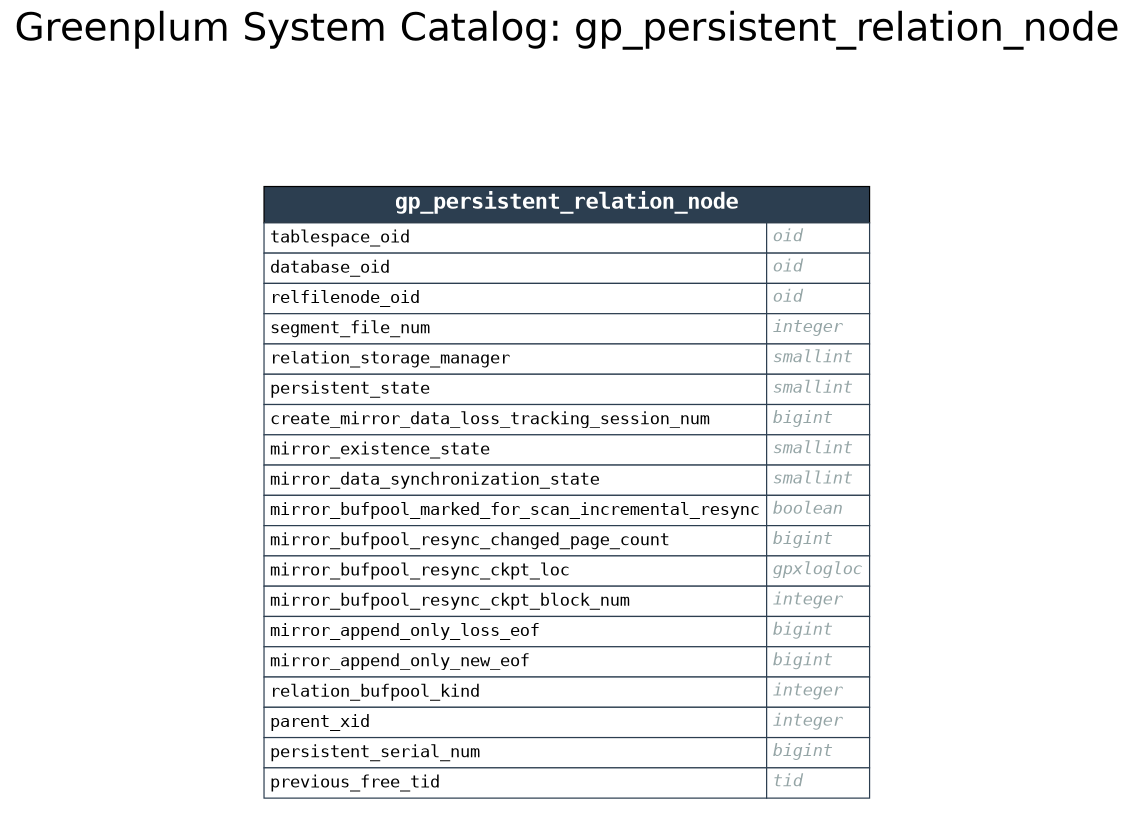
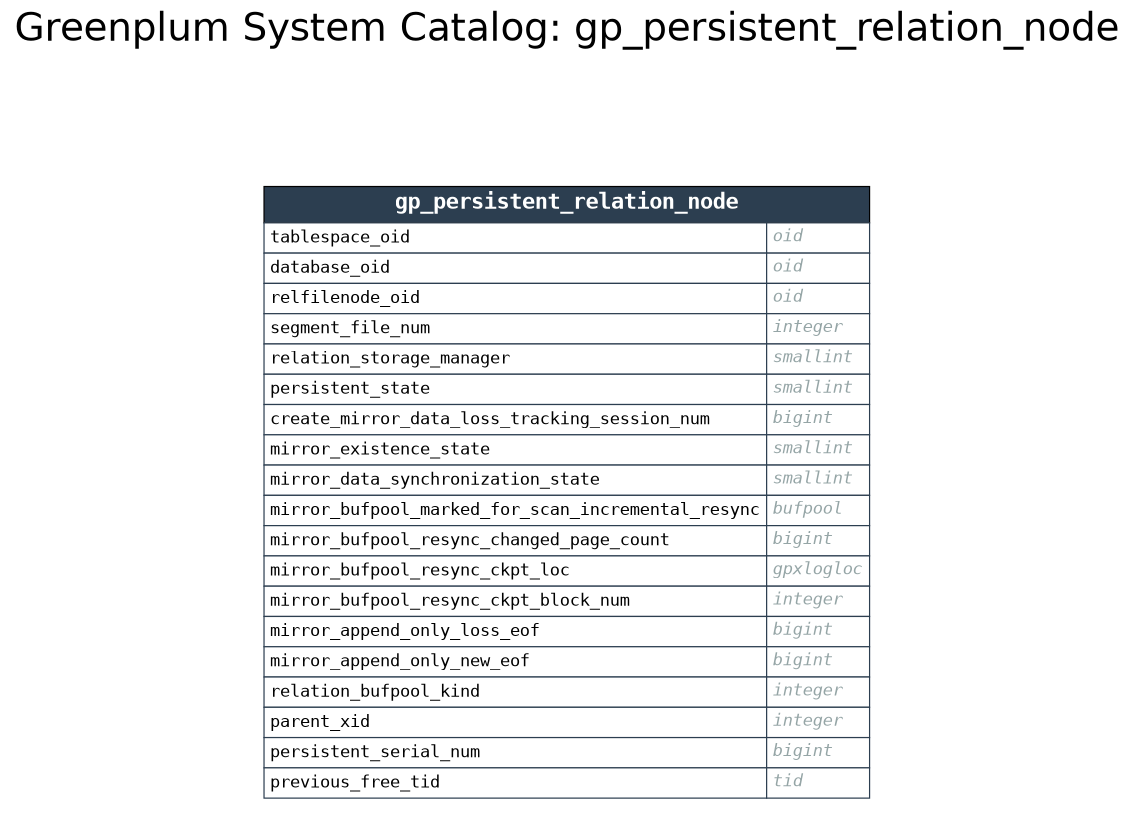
(808, 509) -> (808, 509)
